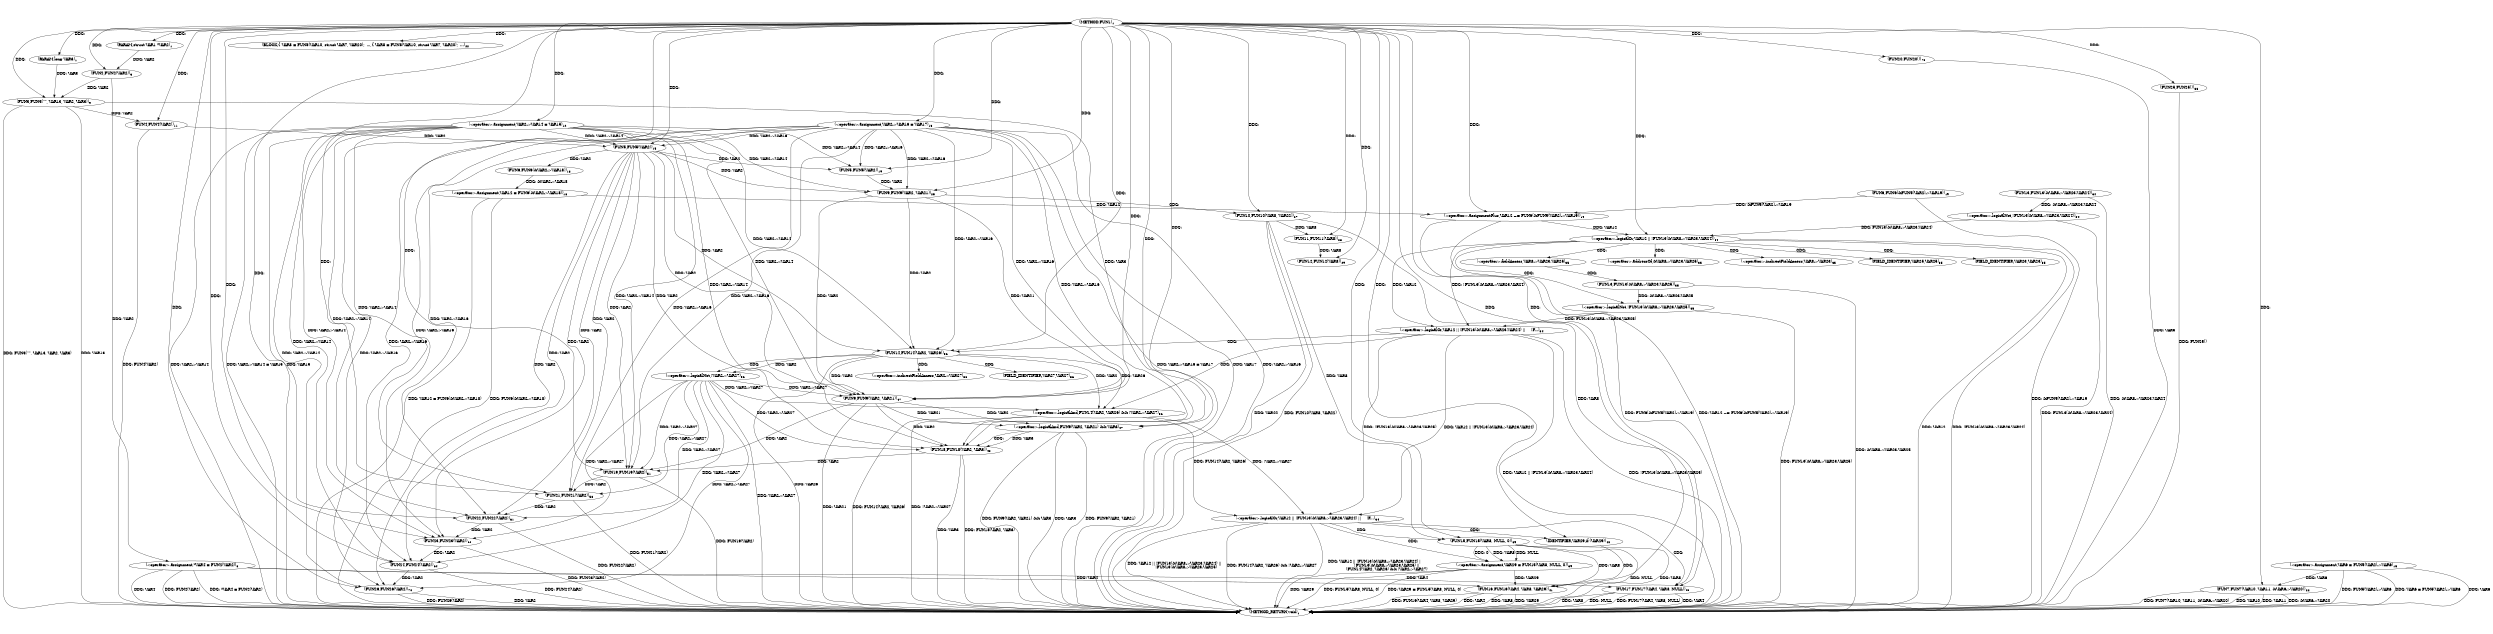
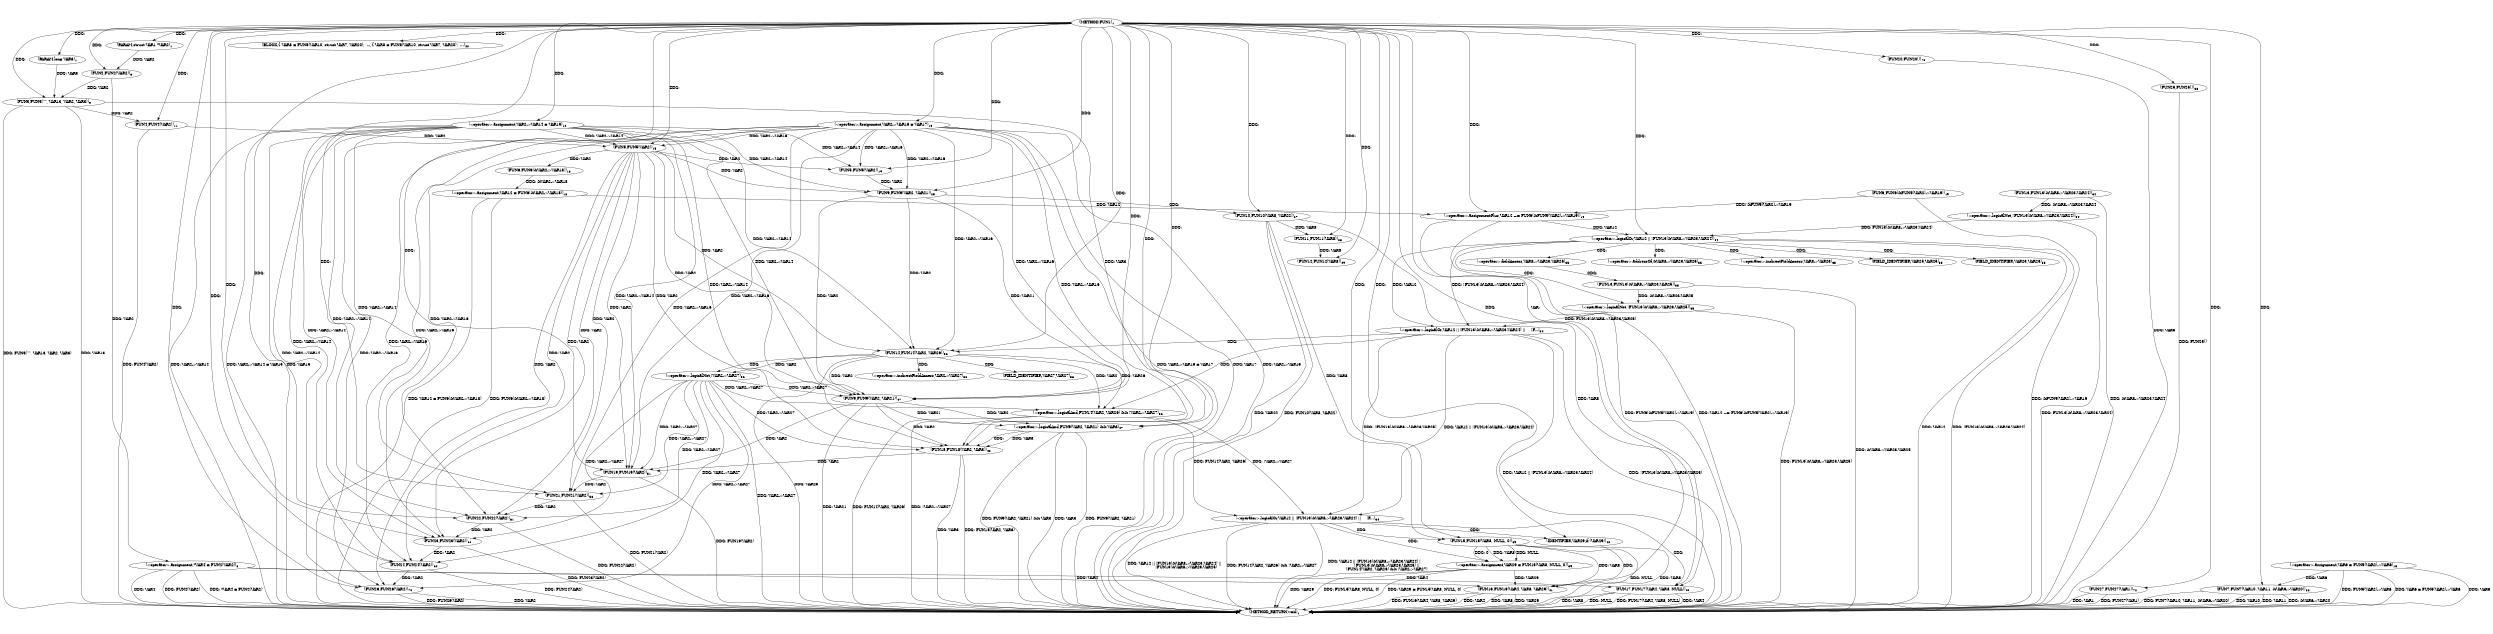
(1536, 308) -> (1536, 308)
none -> (2113, 590)
